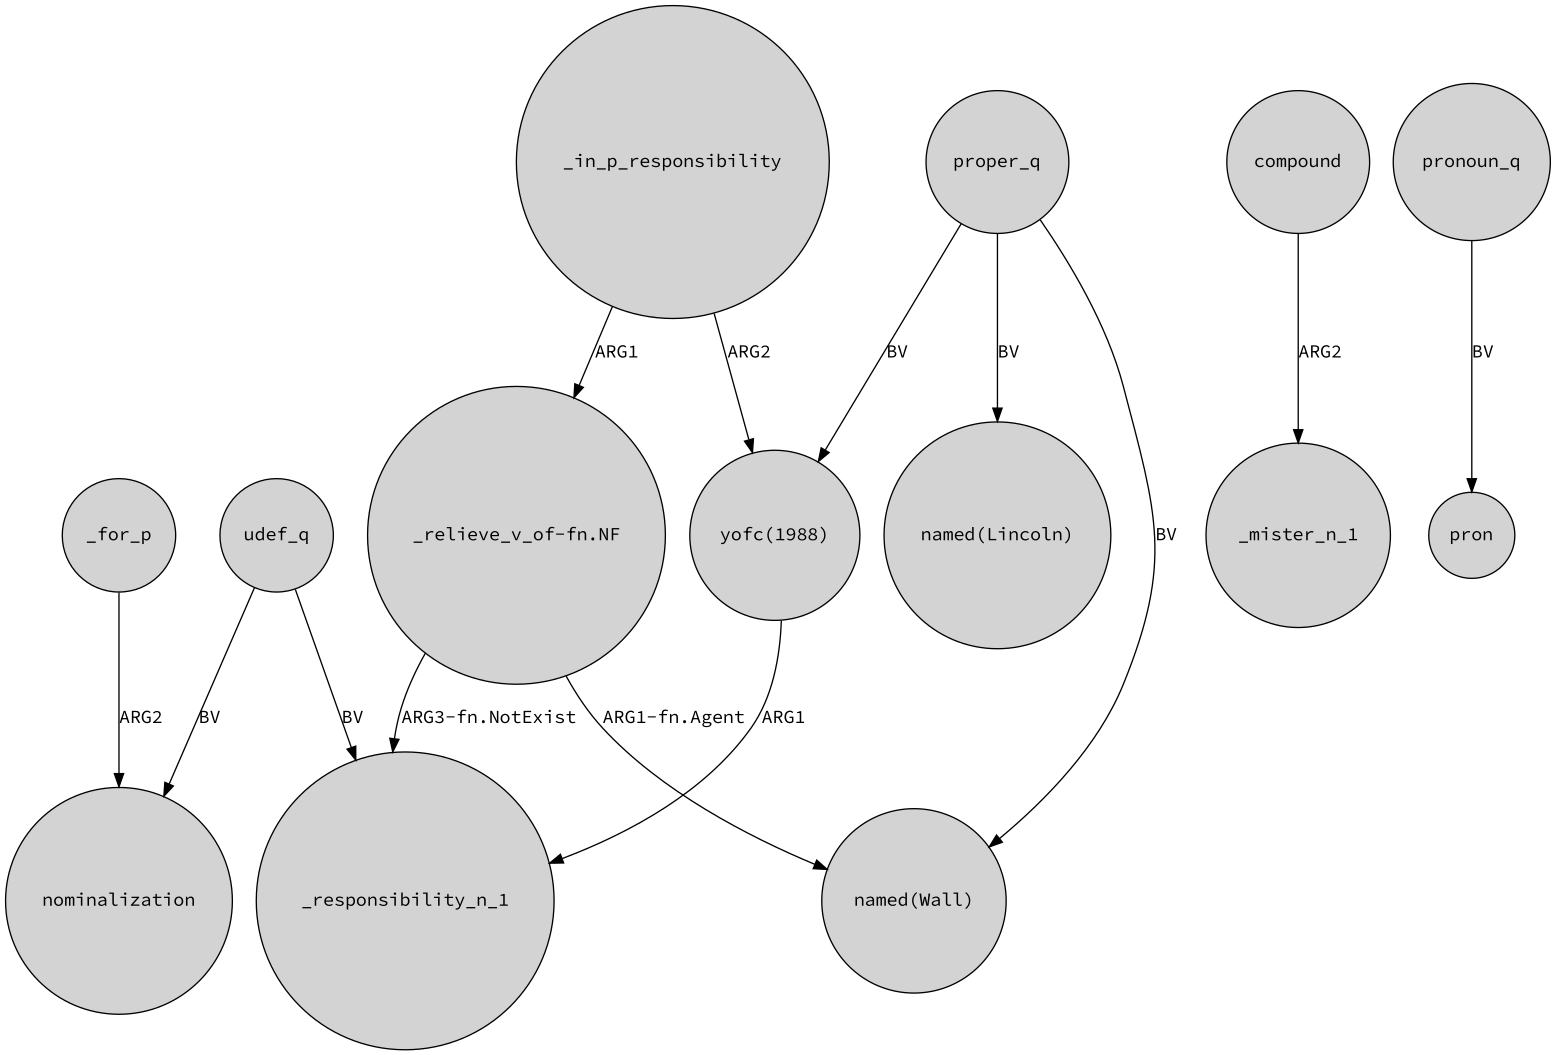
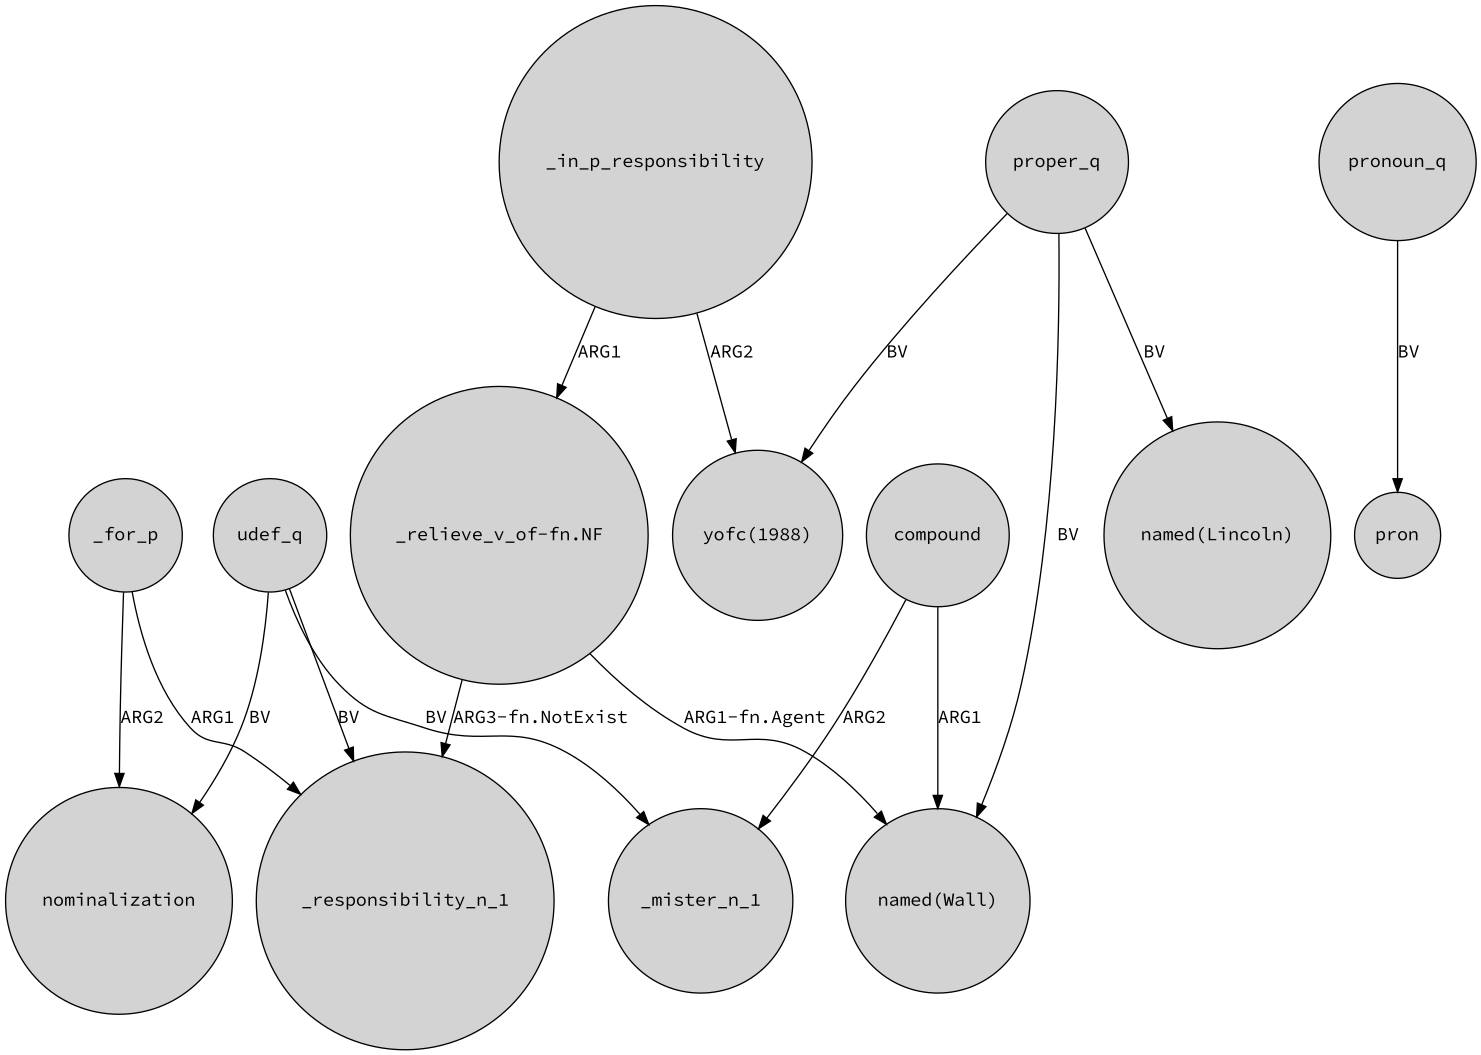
none -> (938, 701)
none -> (431, 730)
(711, 772) -> (180, 715)
